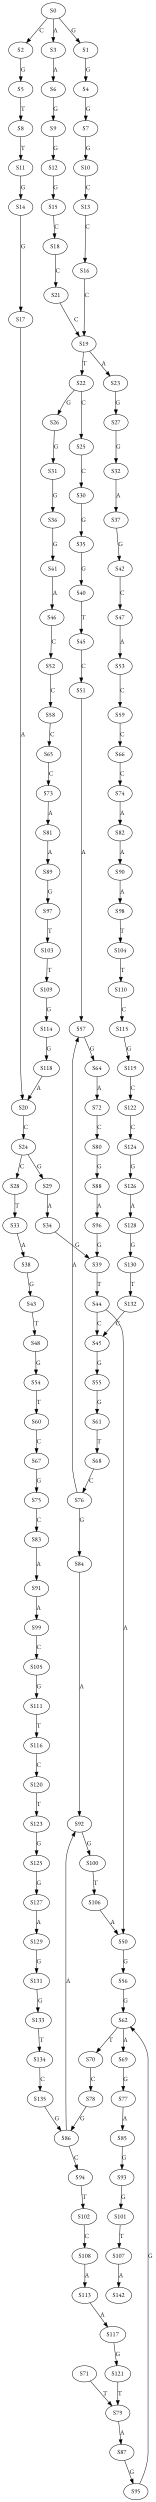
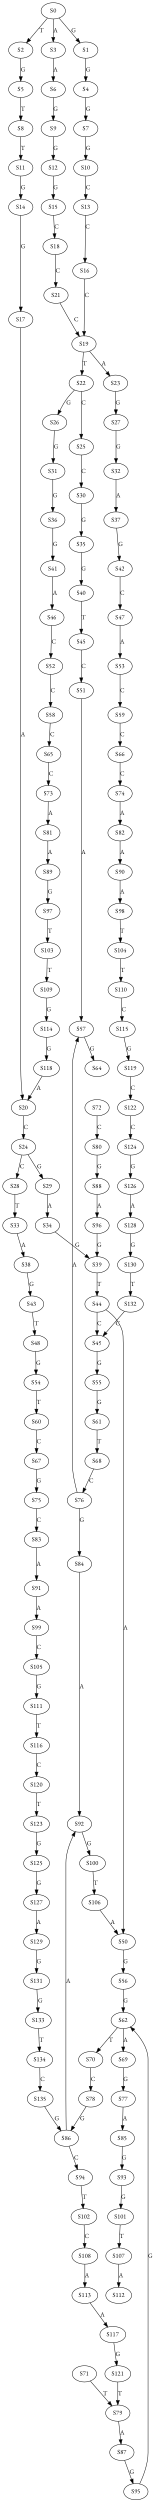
(42, 30) -> (42, 30)
(97, 1086) -> none
(119, 2295) -> (119, 2295)
